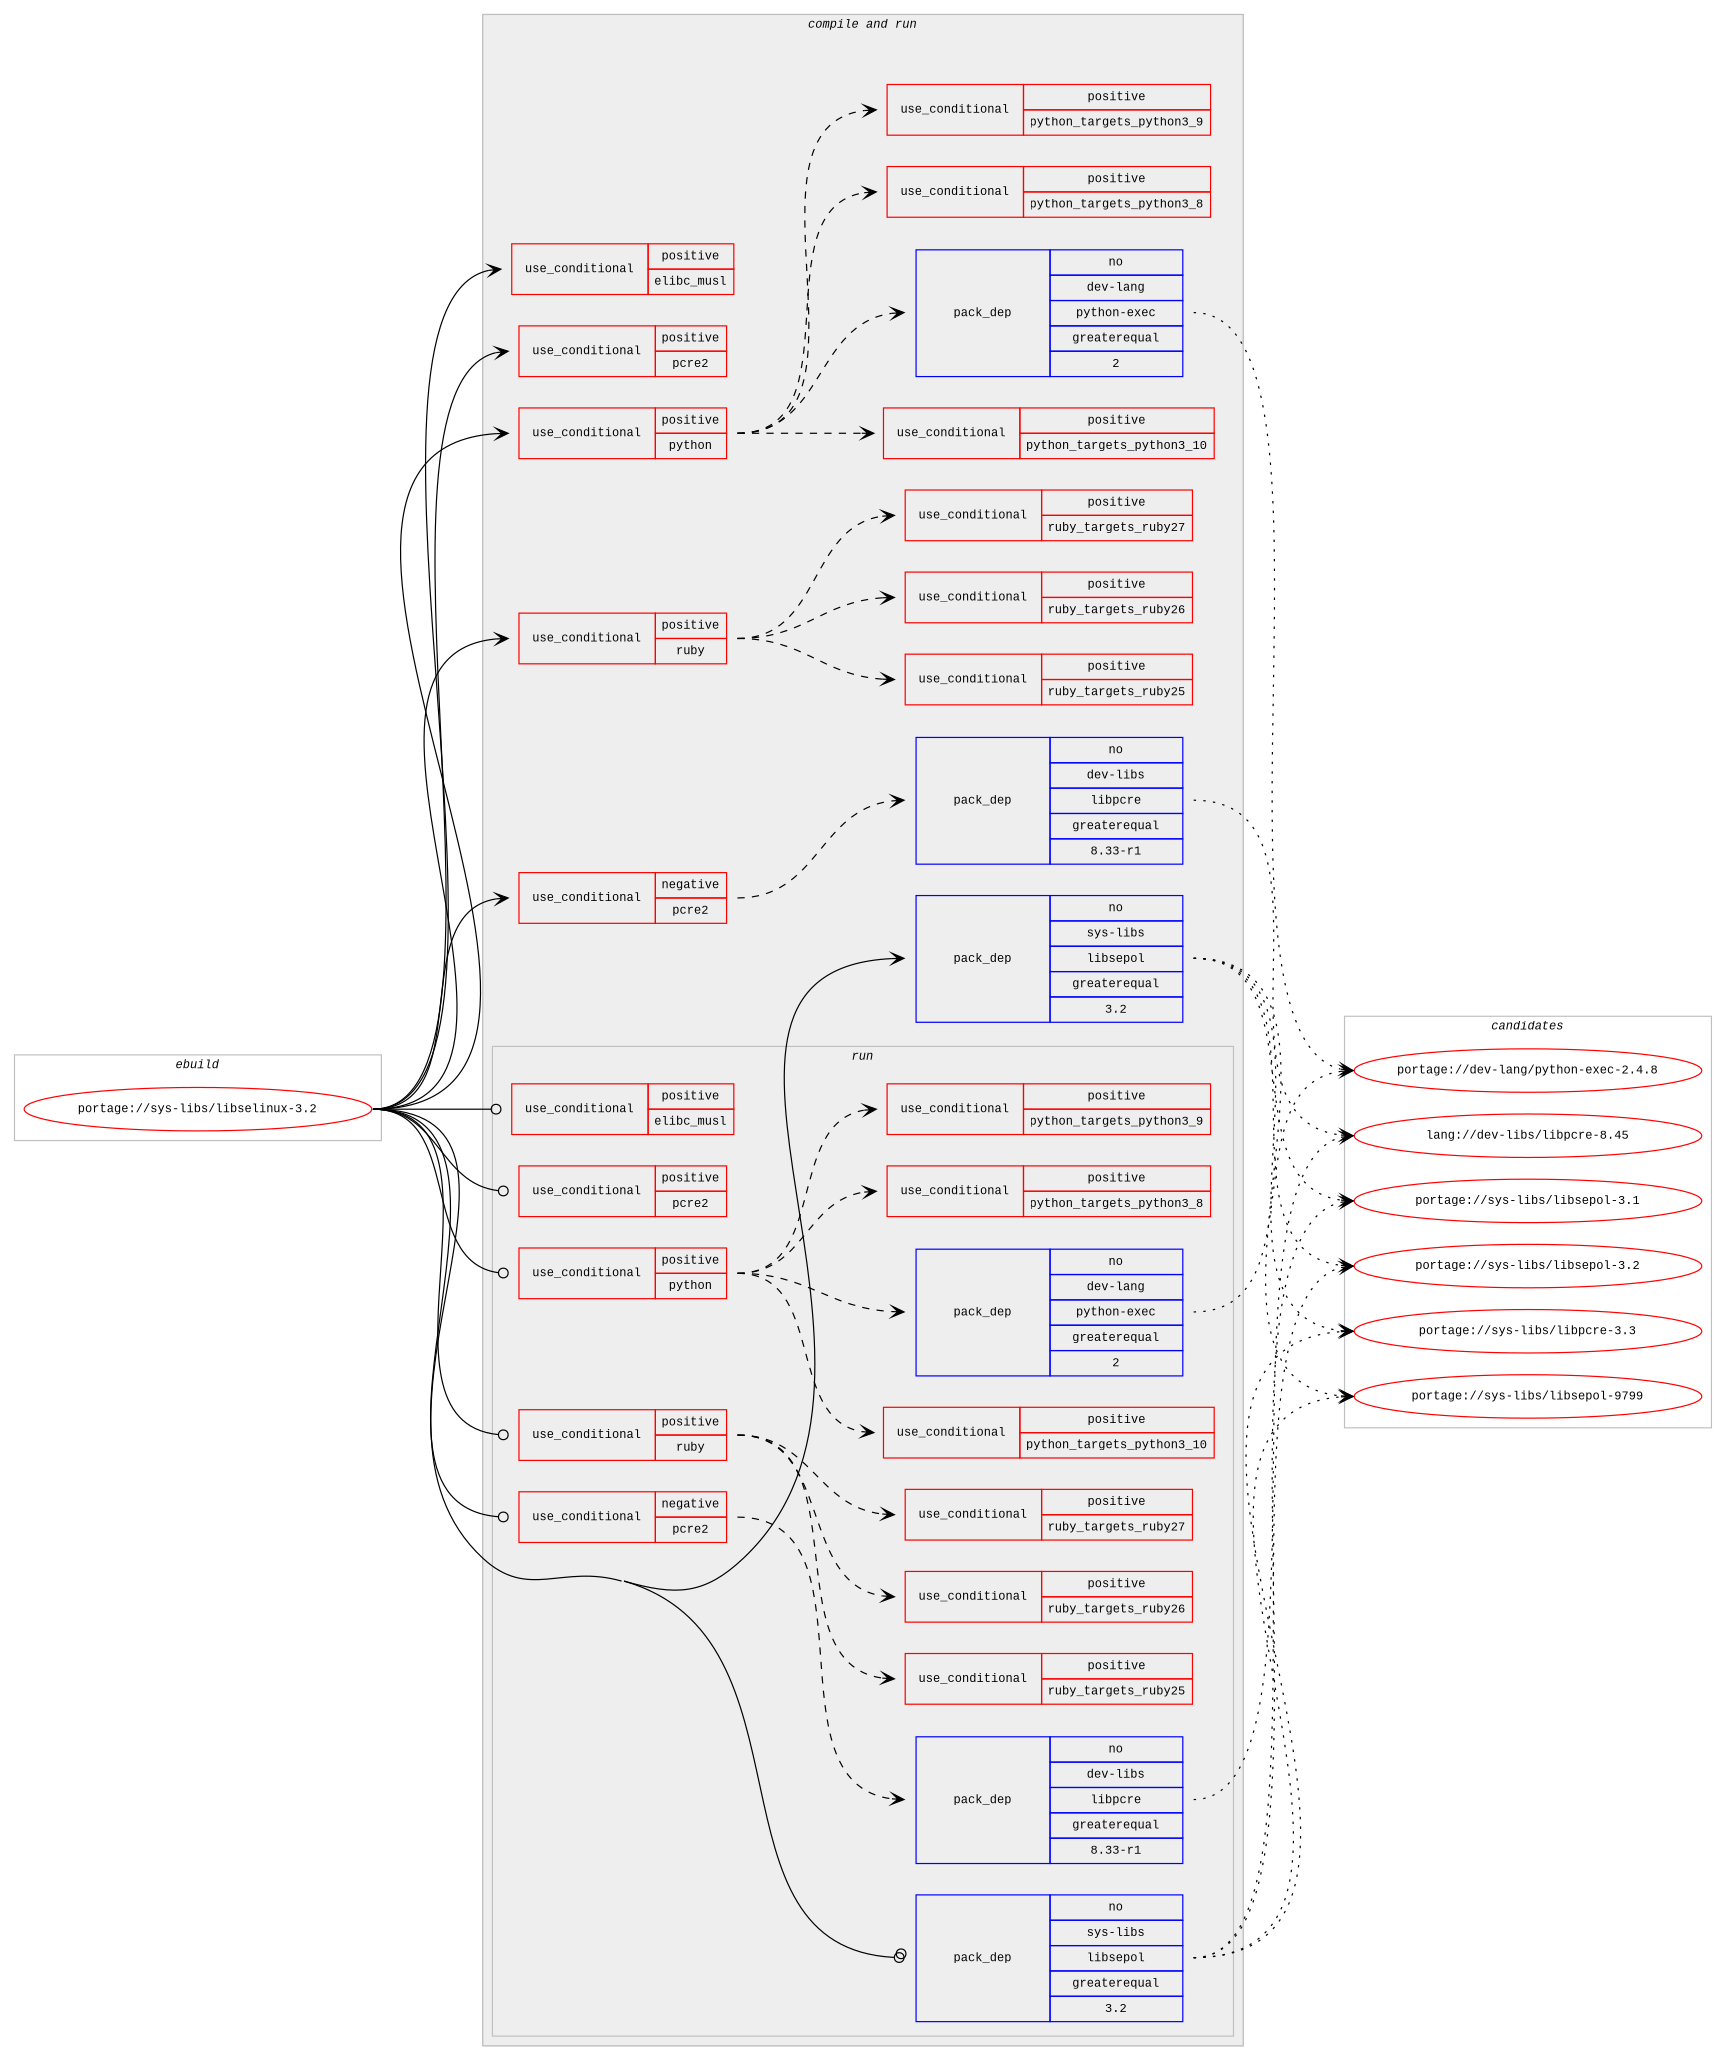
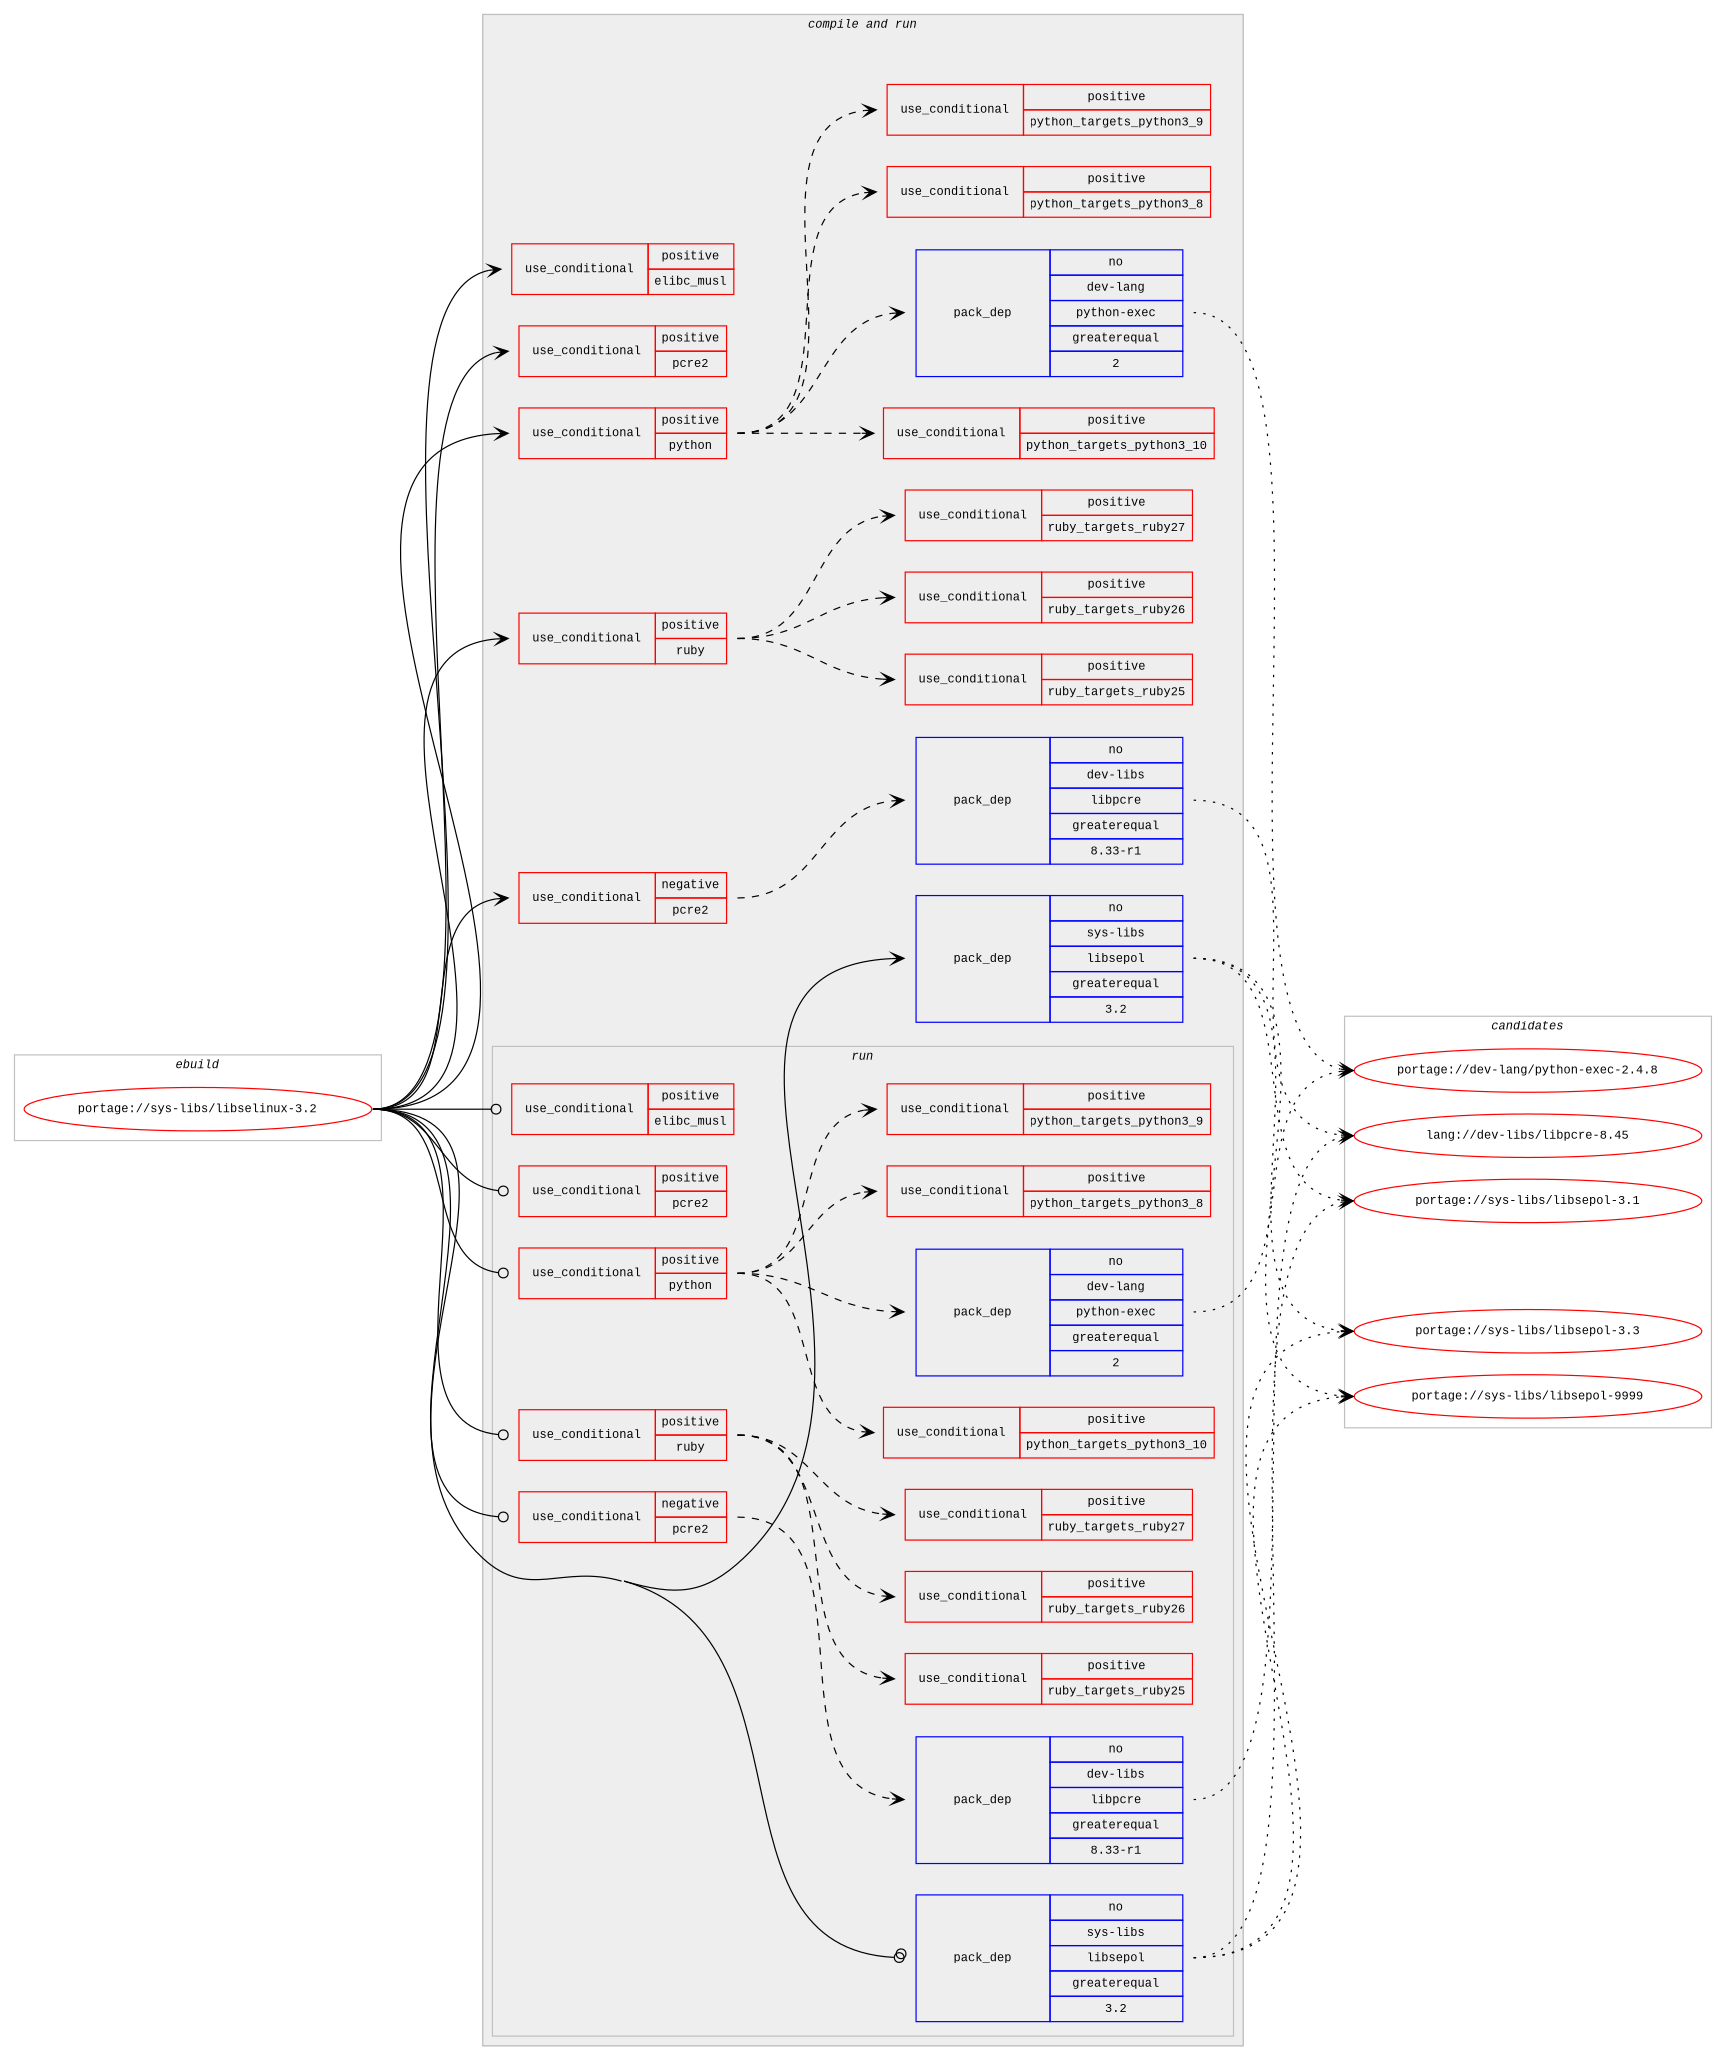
(1528, 1266) -> none
(1528, 1331) -> (1528, 1331)
(1528, 1396) -> (1528, 1396)
